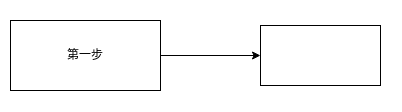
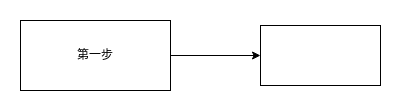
(86, 56) -> (96, 56)
